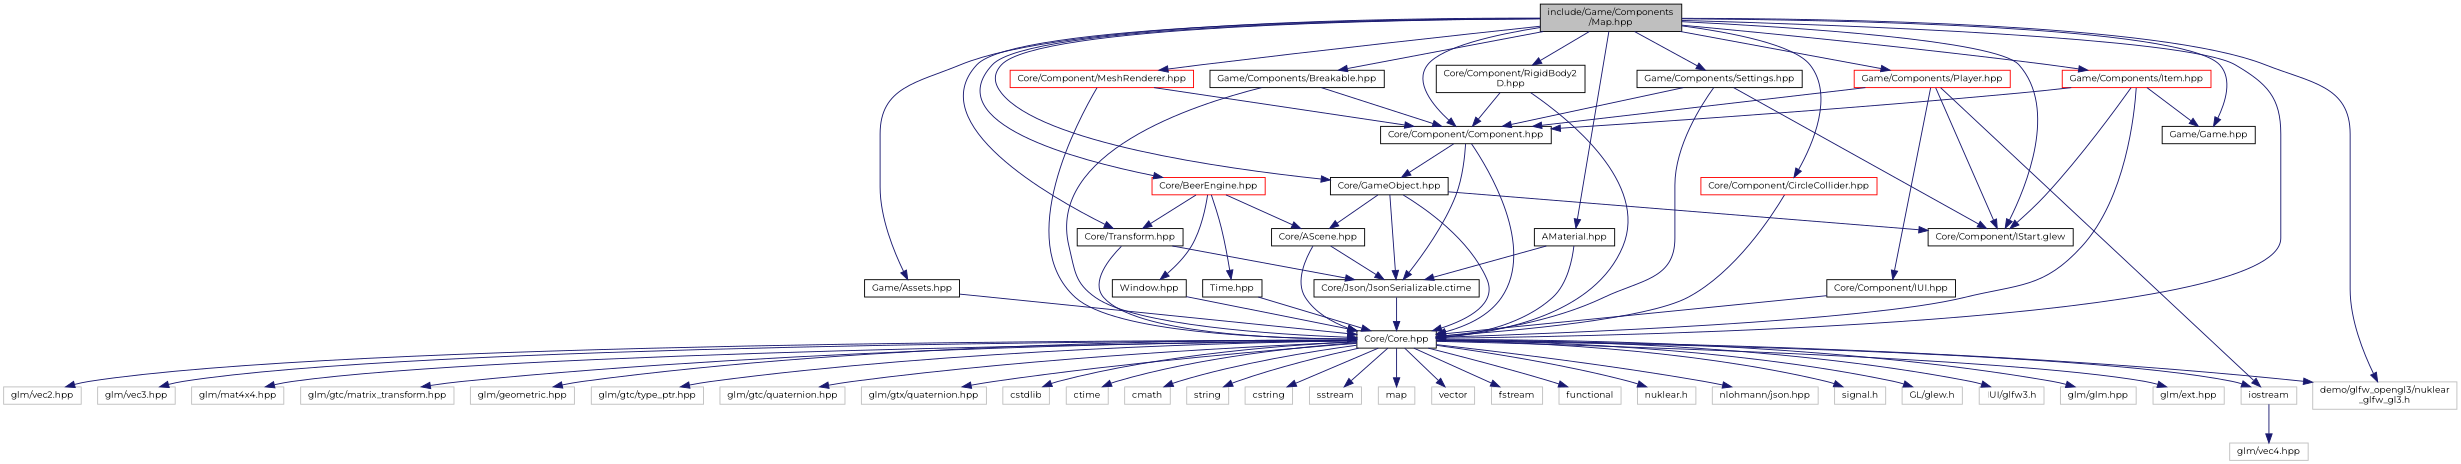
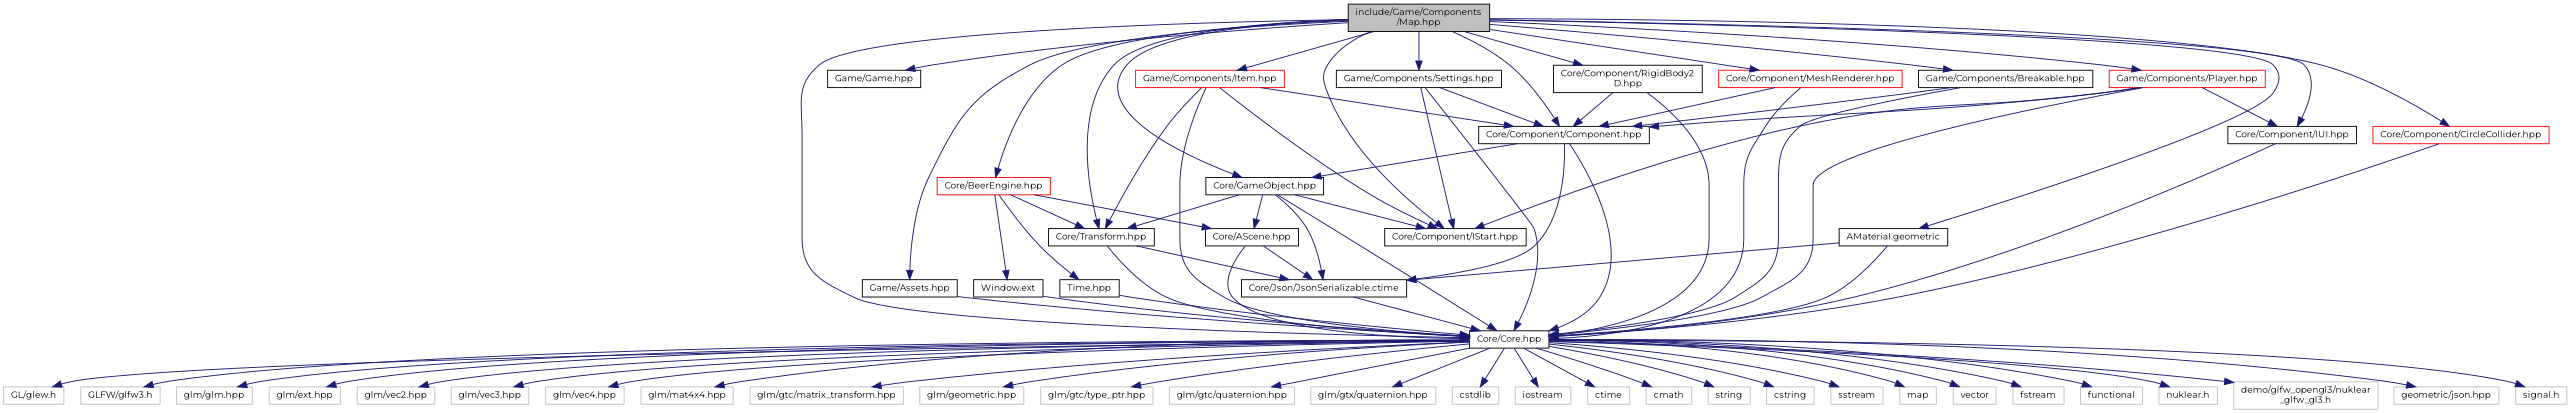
(2203, 49) -> (1926, 31)
(2169, 104) -> (1150, 150)
none -> (1188, 210)
(2089, 227) -> (1814, 184)
(1575, 237) -> (1893, 237)
(2001, 237) -> (1455, 237)
(1149, 288) -> (1008, 288)
(1765, 396) -> (2446, 396)
(2012, 396) -> (120, 396)
(2269, 419) -> (1043, 353)
